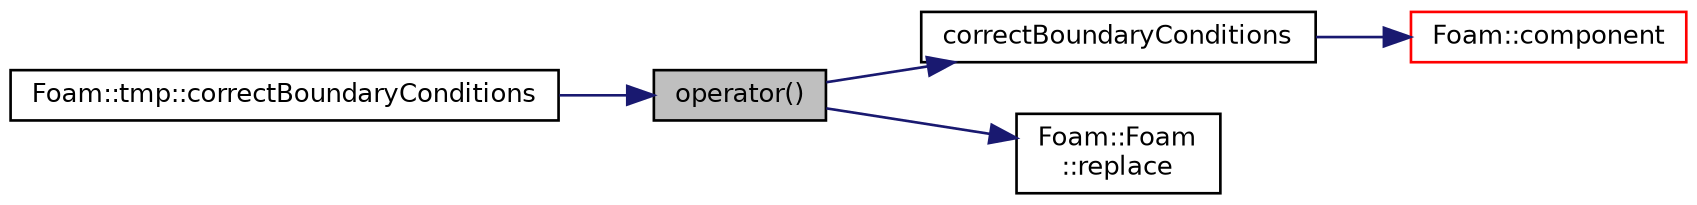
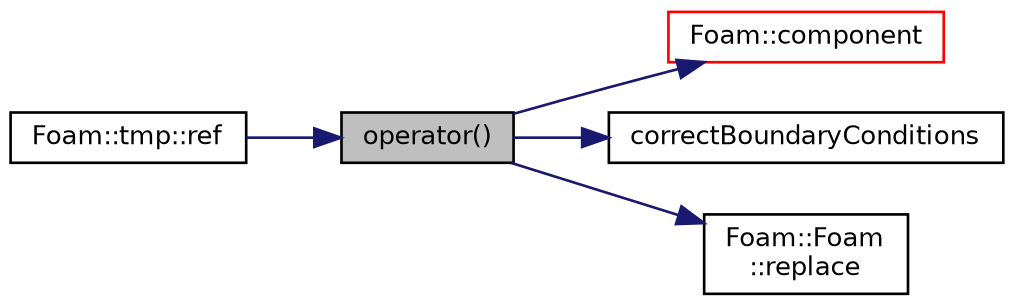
(1350, 37) -> (596, 91)
(285, 95) -> (128, 138)
